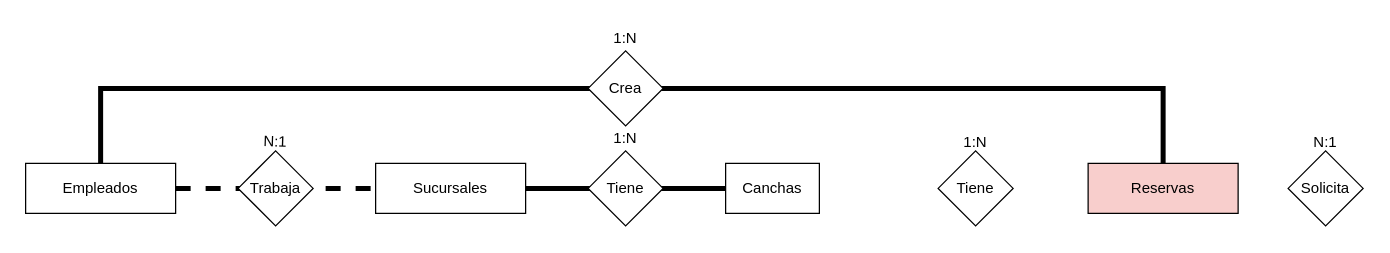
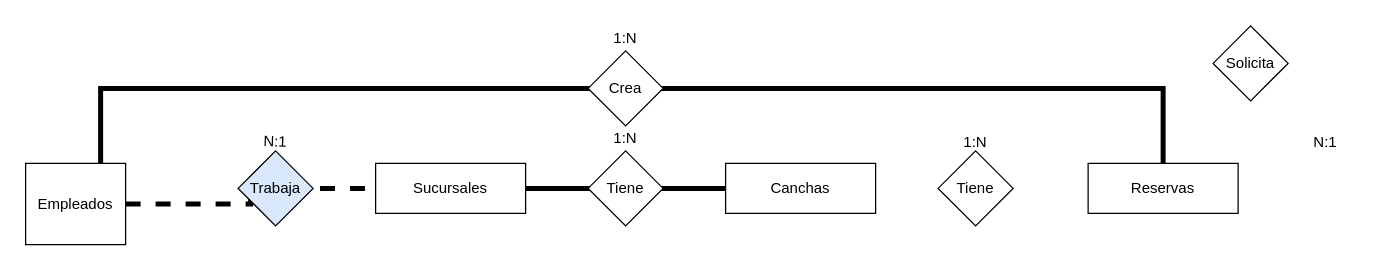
(101, 188) -> (76, 204)
(276, 188) -> (276, 188)
(773, 188) -> (801, 188)
(1163, 188) -> (1163, 188)
(1326, 188) -> (1251, 63)
